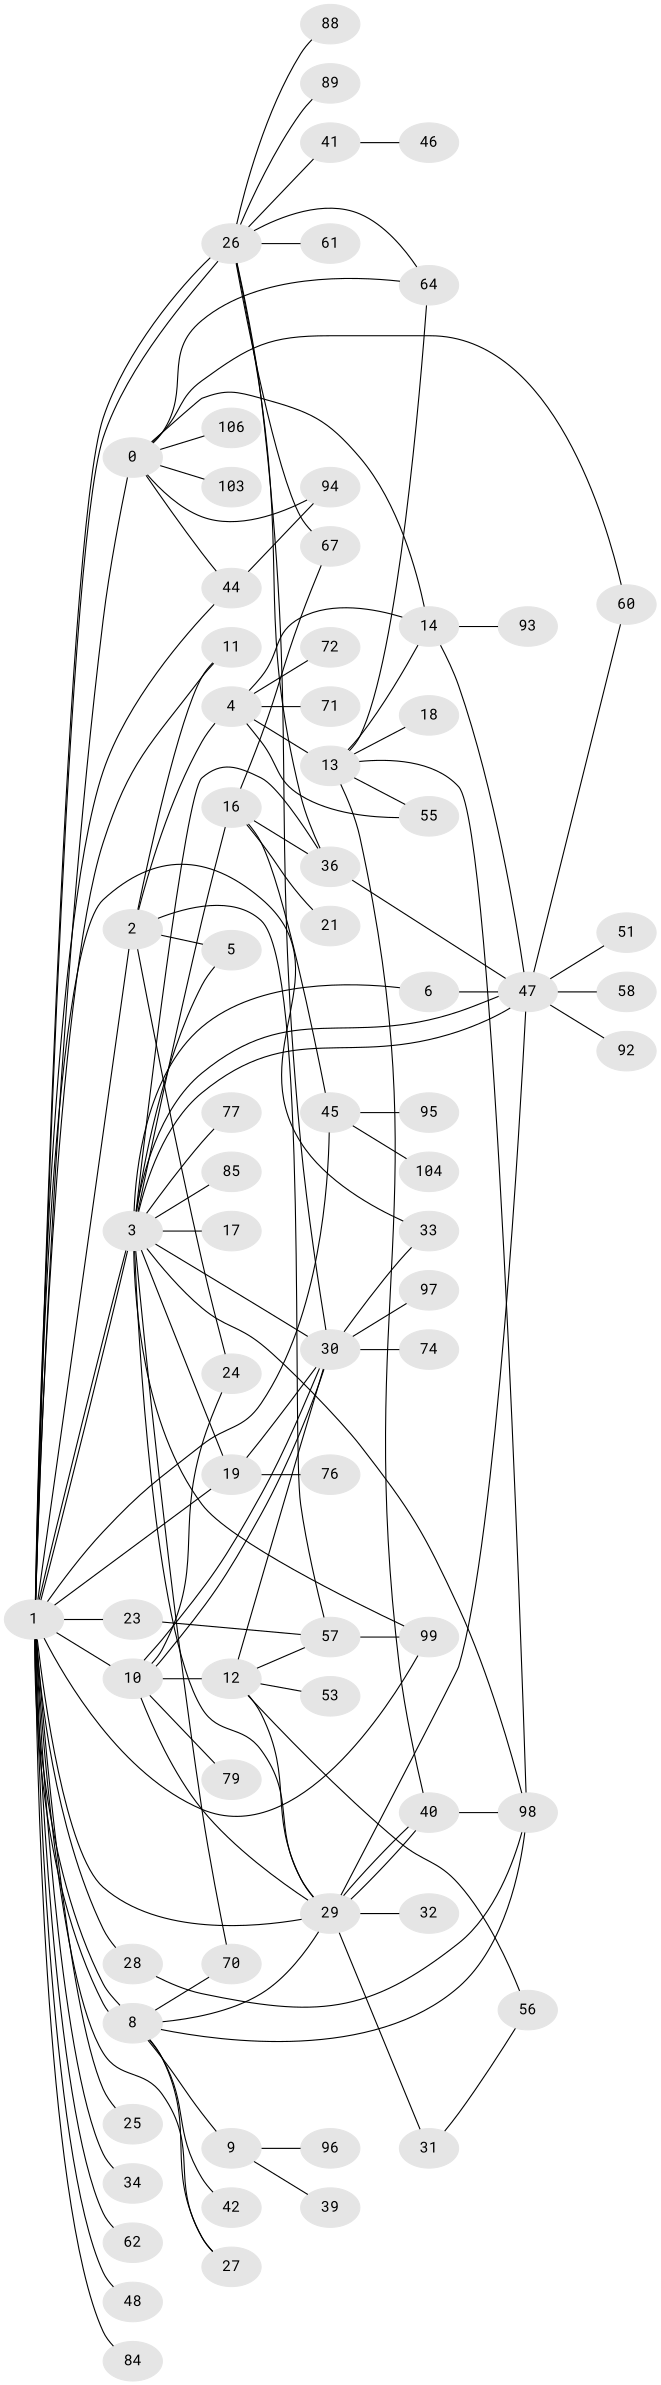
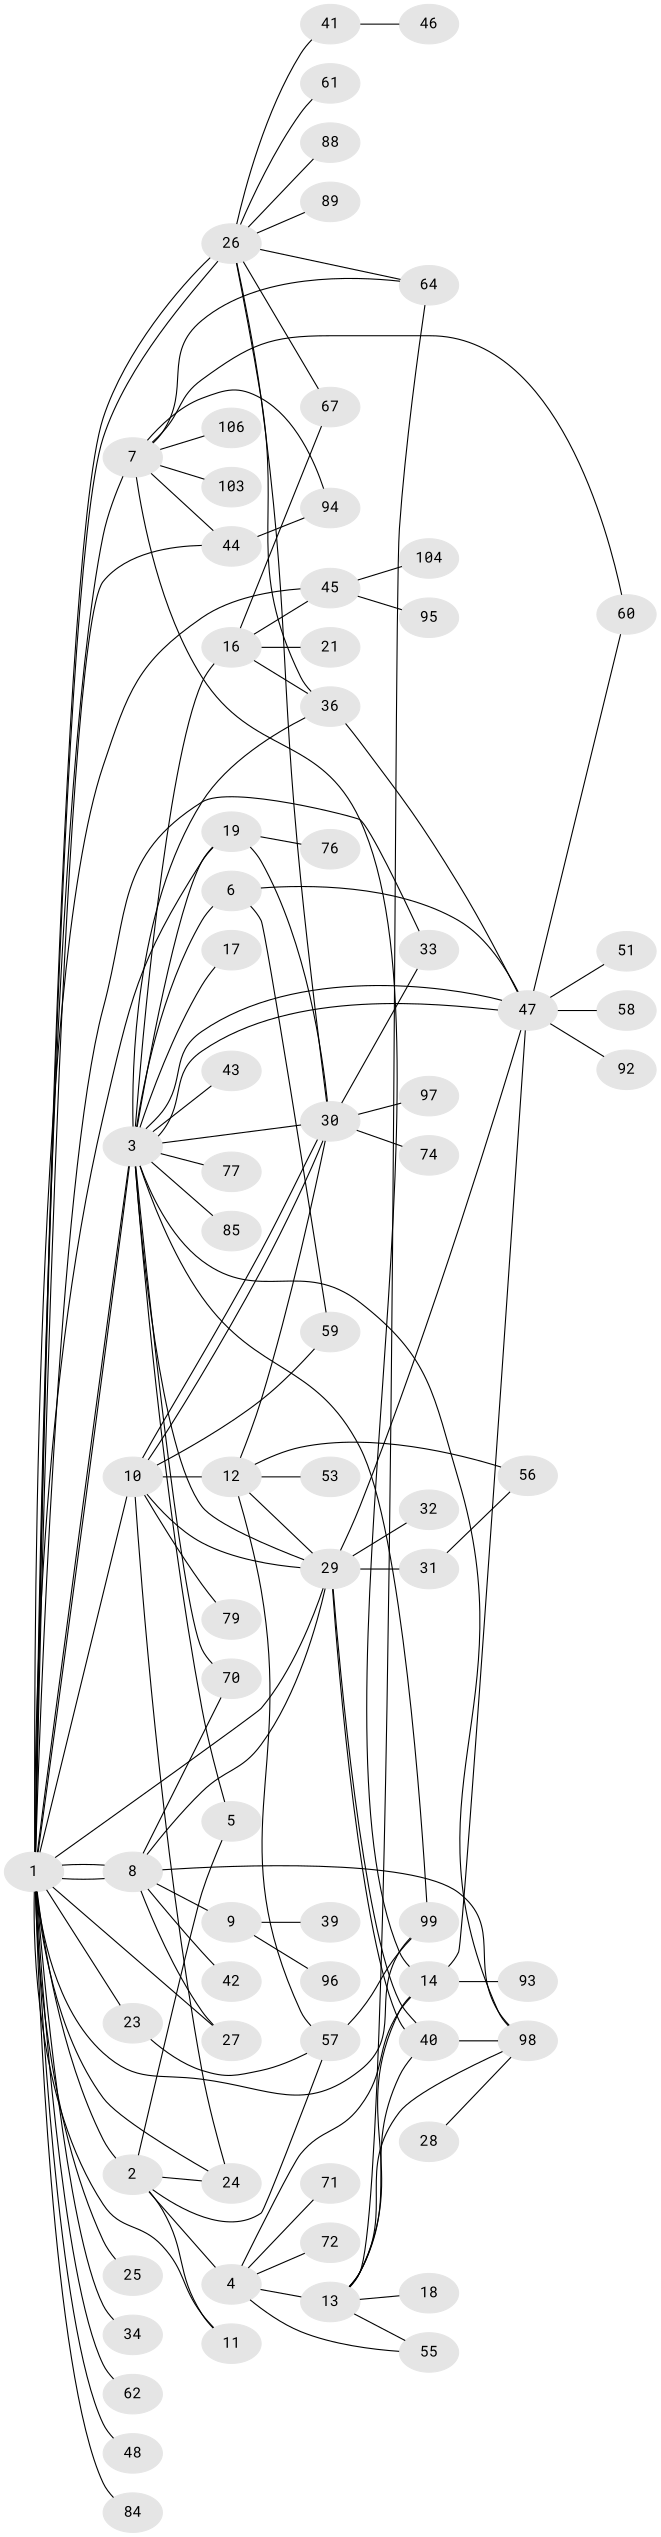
(133, 458) -> (133, 458)
none -> (232, 1071)
none -> (330, 1332)
(74, 1853) -> (80, 2059)
